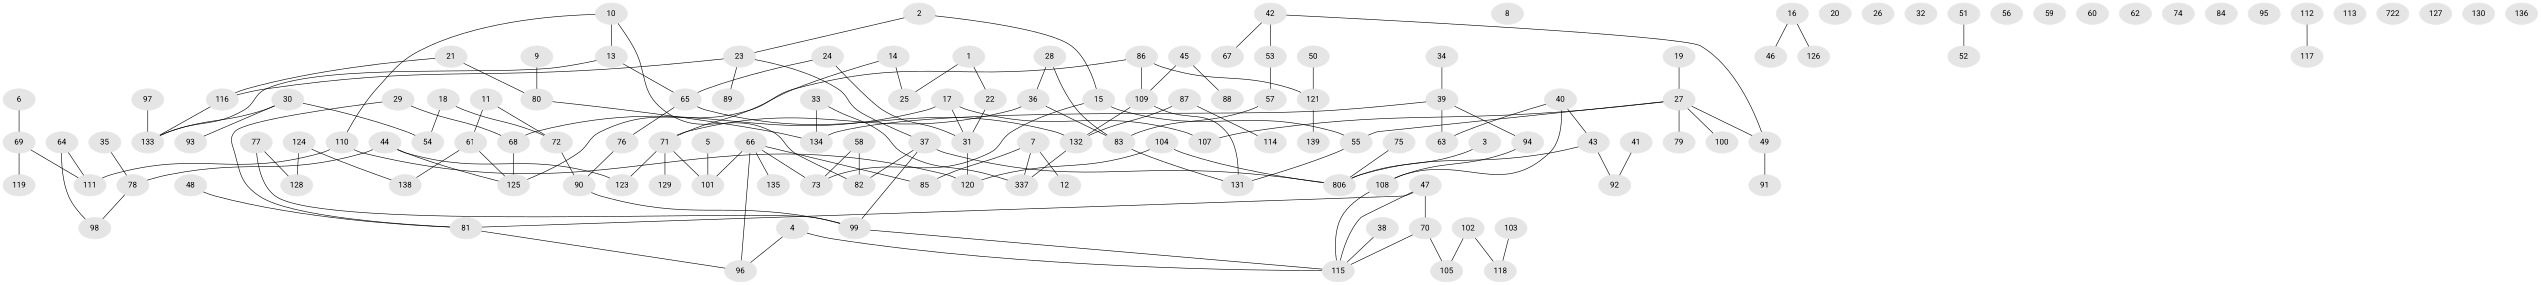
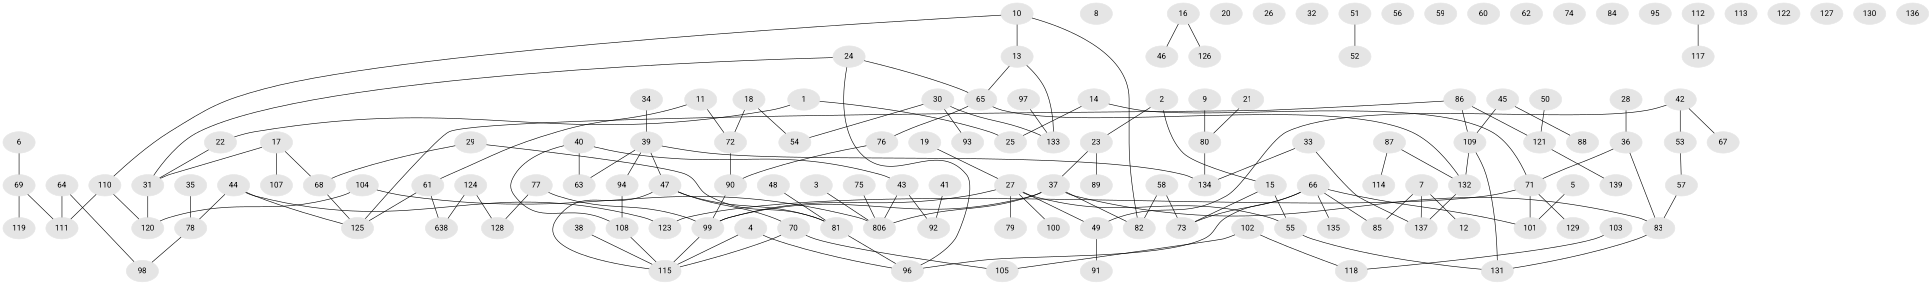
(2393, 14) -> (1784, 14)
(222, 100) -> none
(1072, 103) -> (1356, 207)
(1452, 117) -> (857, 203)
none -> (655, 163)
none -> (916, 163)
(405, 185) -> (442, 228)
(1022, 185) -> (1421, 228)
